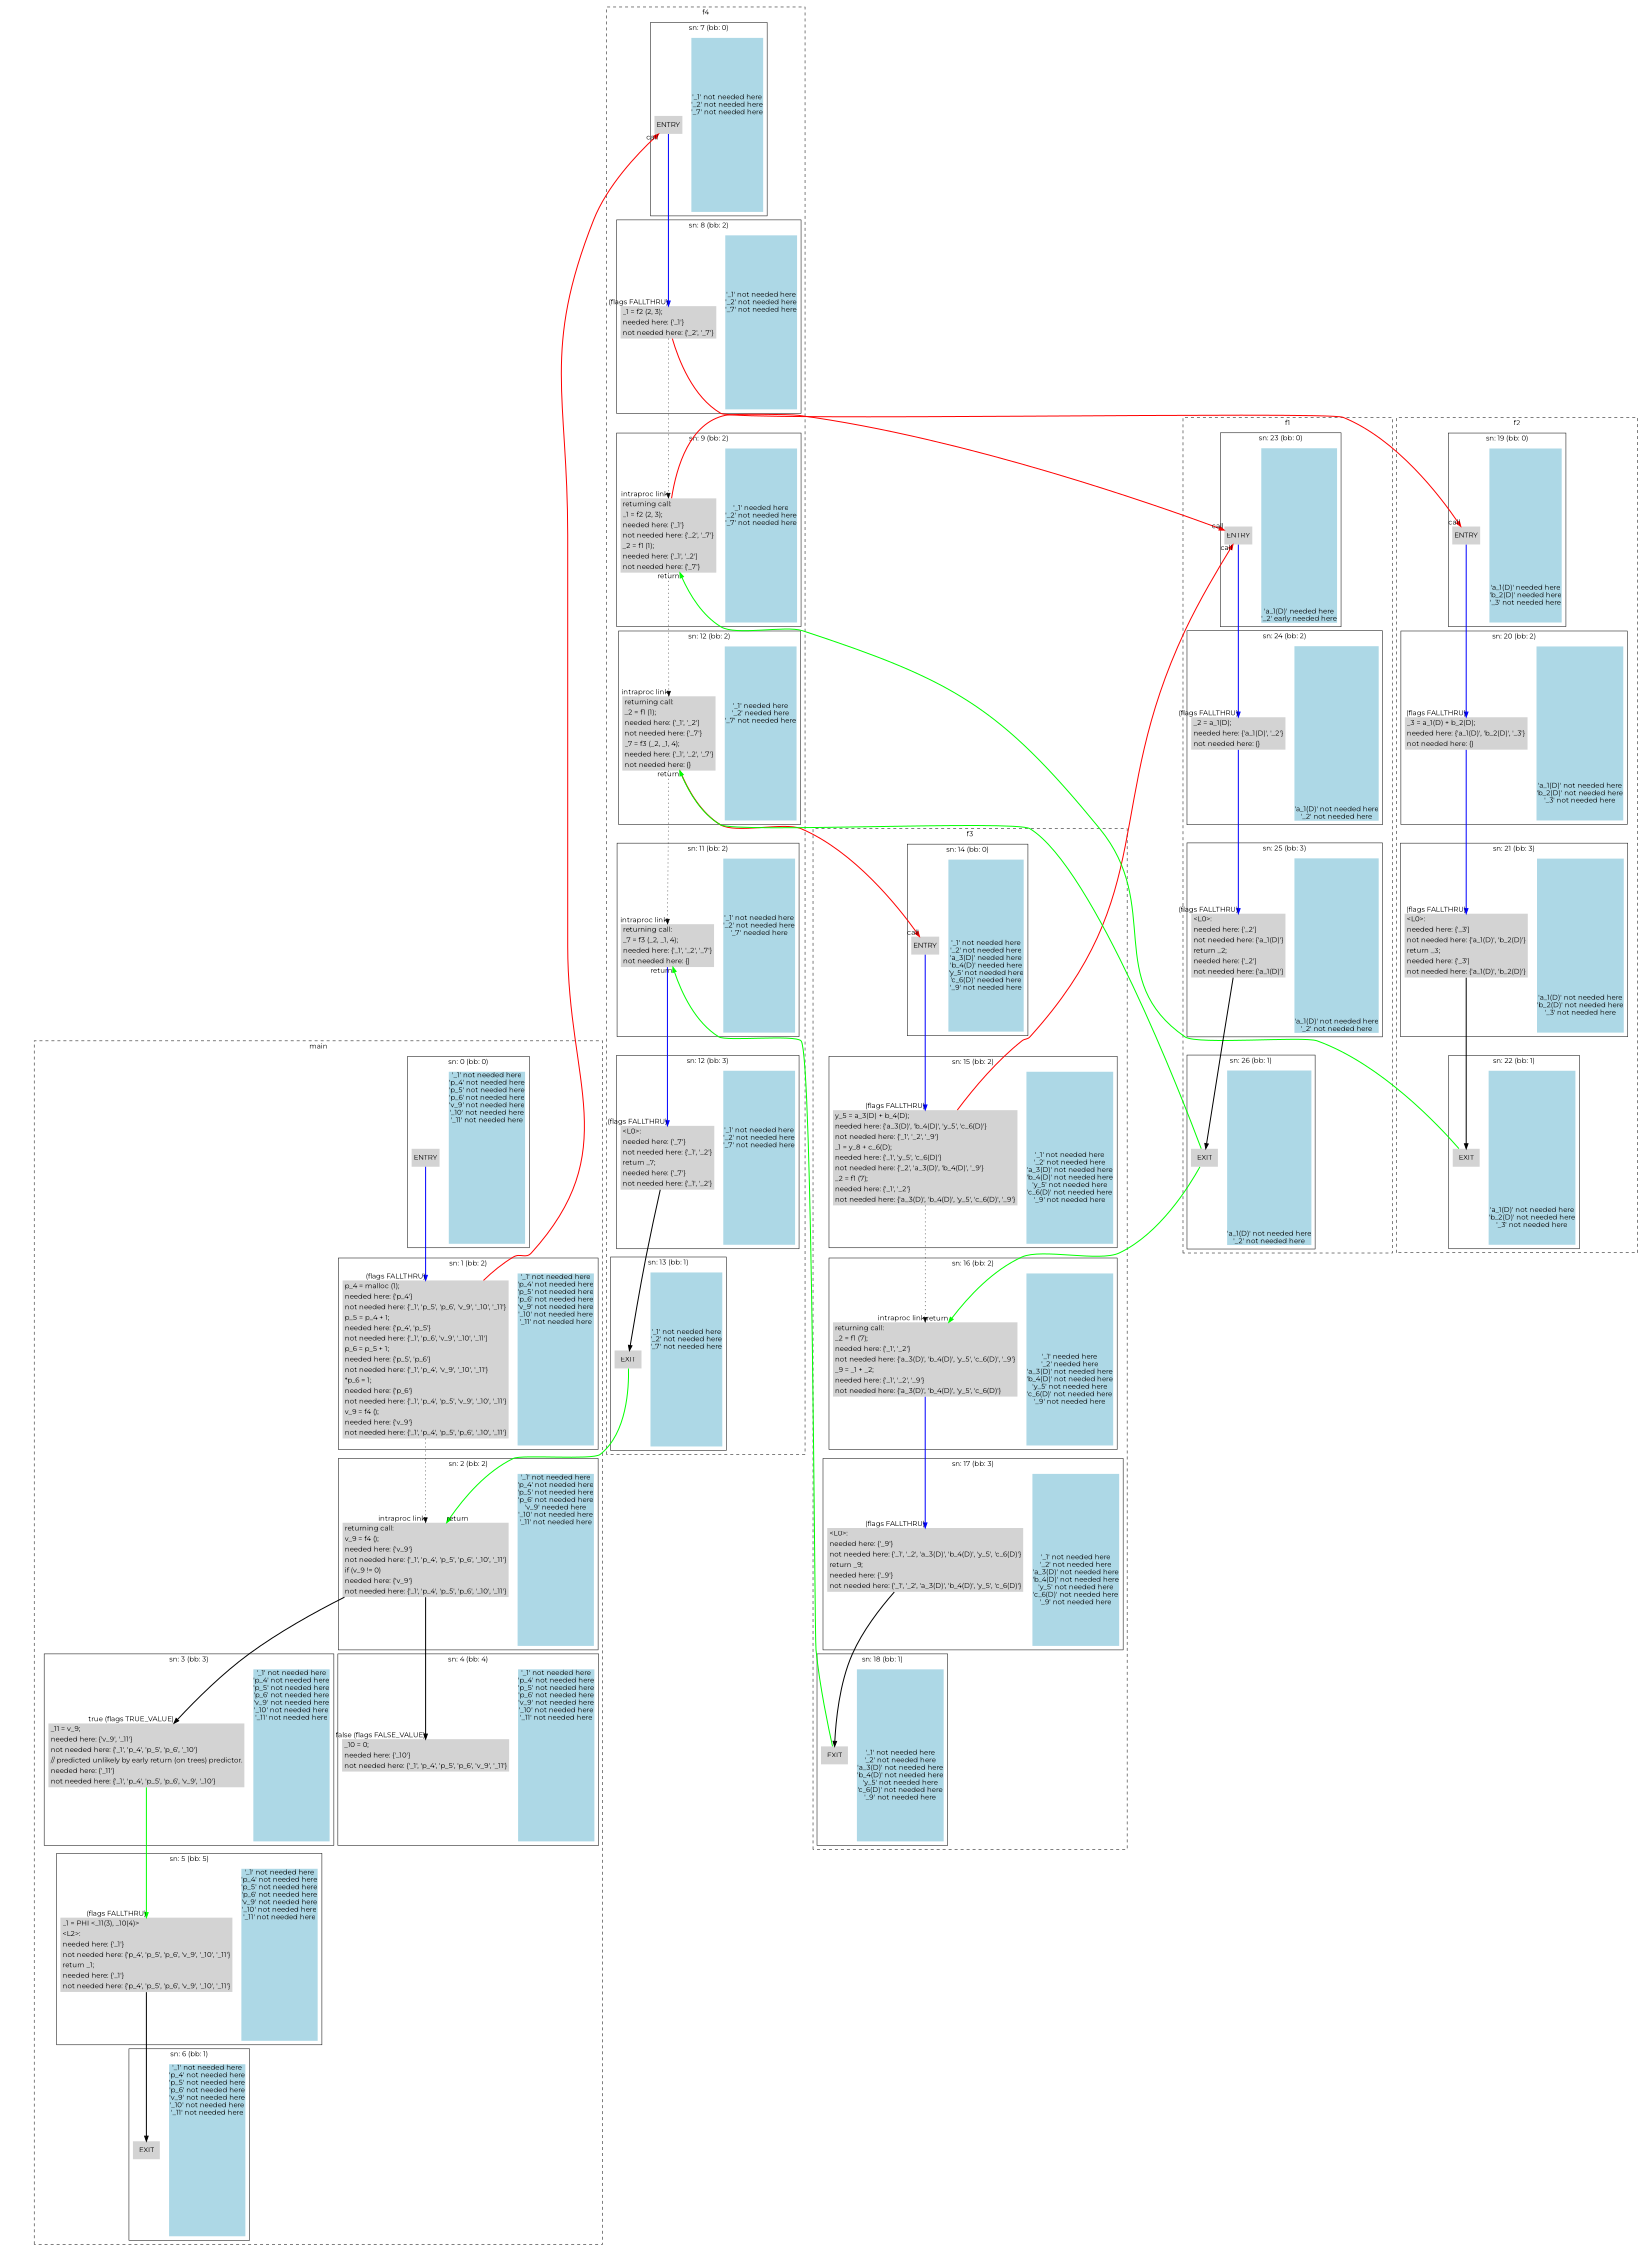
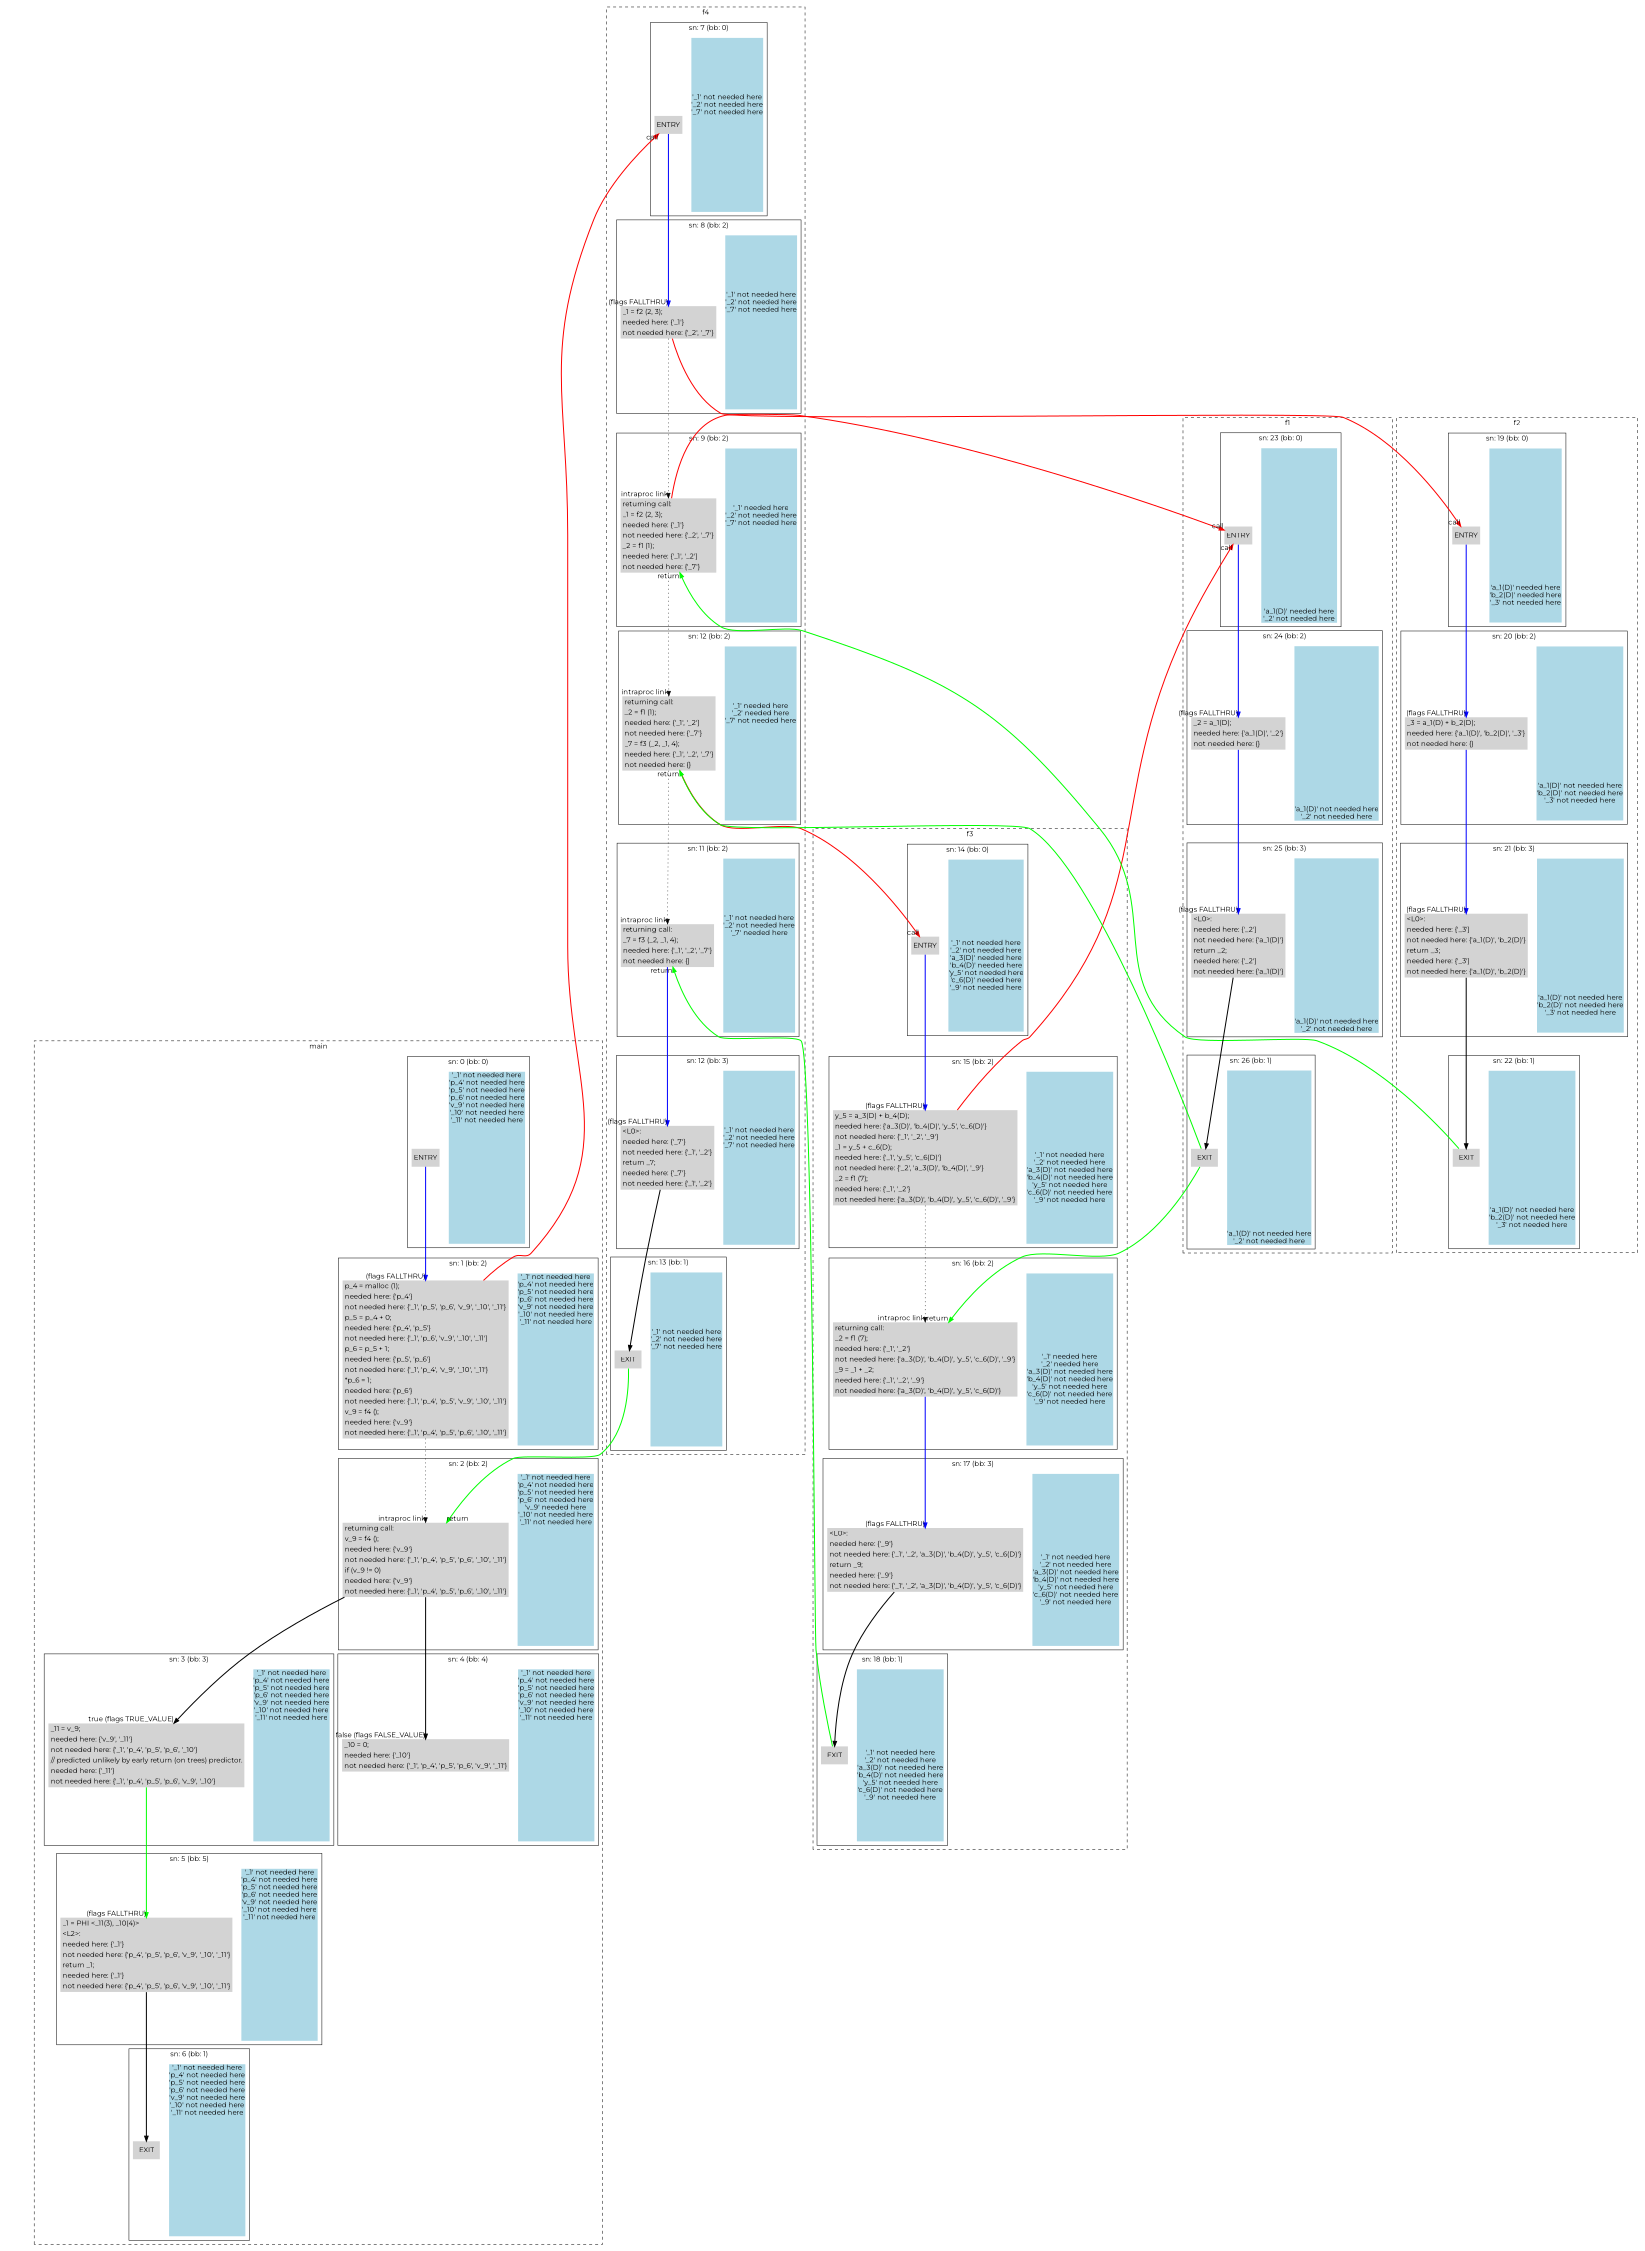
(1299, 536) -> (1299, 536)
(864, 1147) -> (864, 1147)
(367, 1318) -> (368, 1318)
